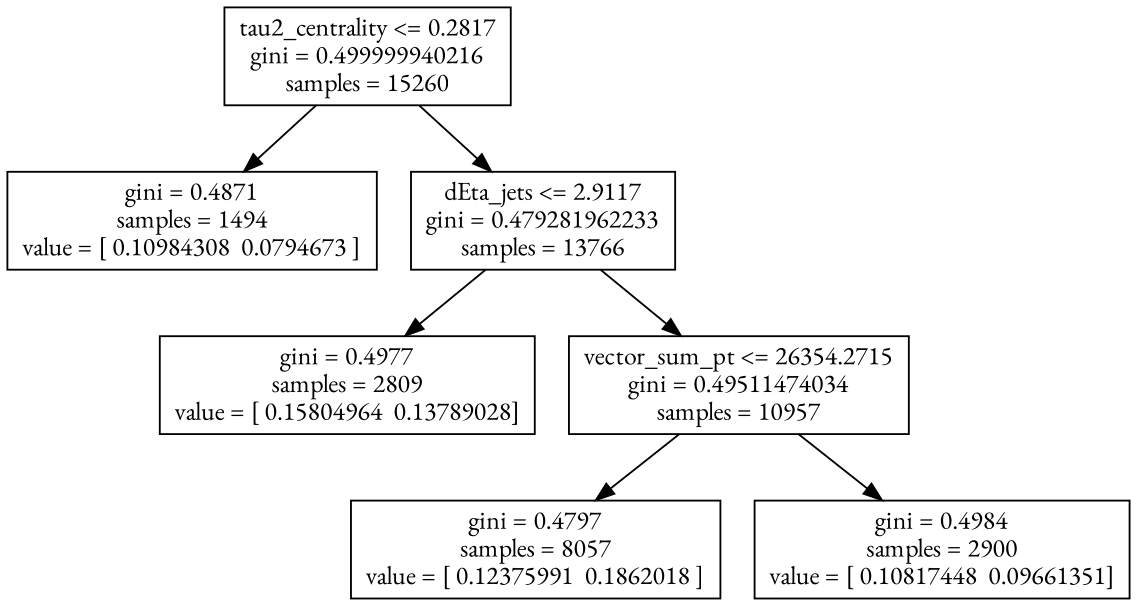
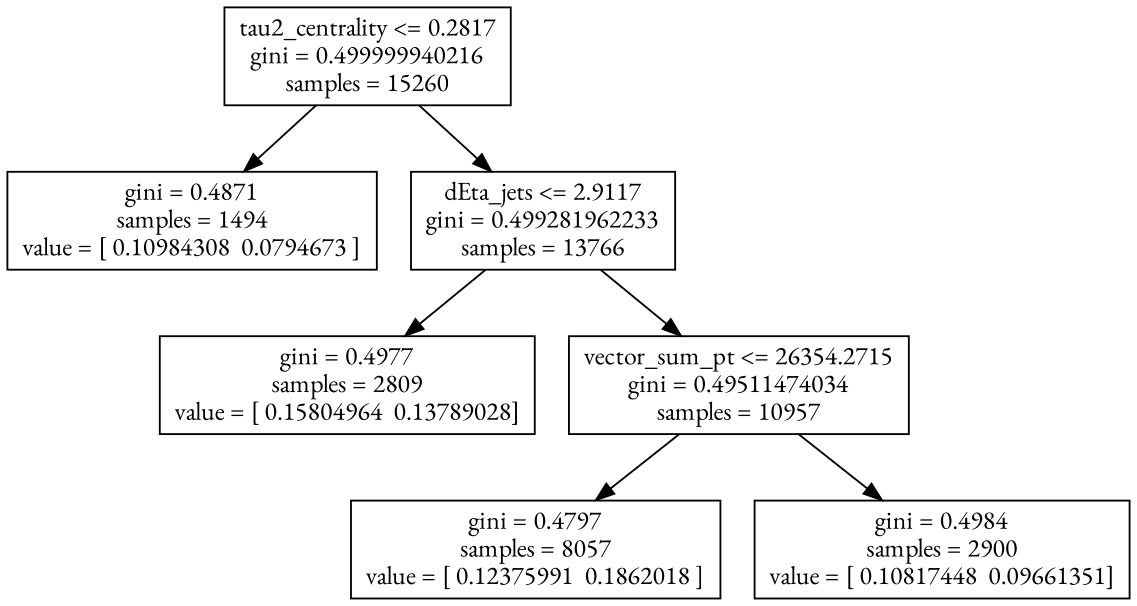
(543, 221) -> (543, 221)
